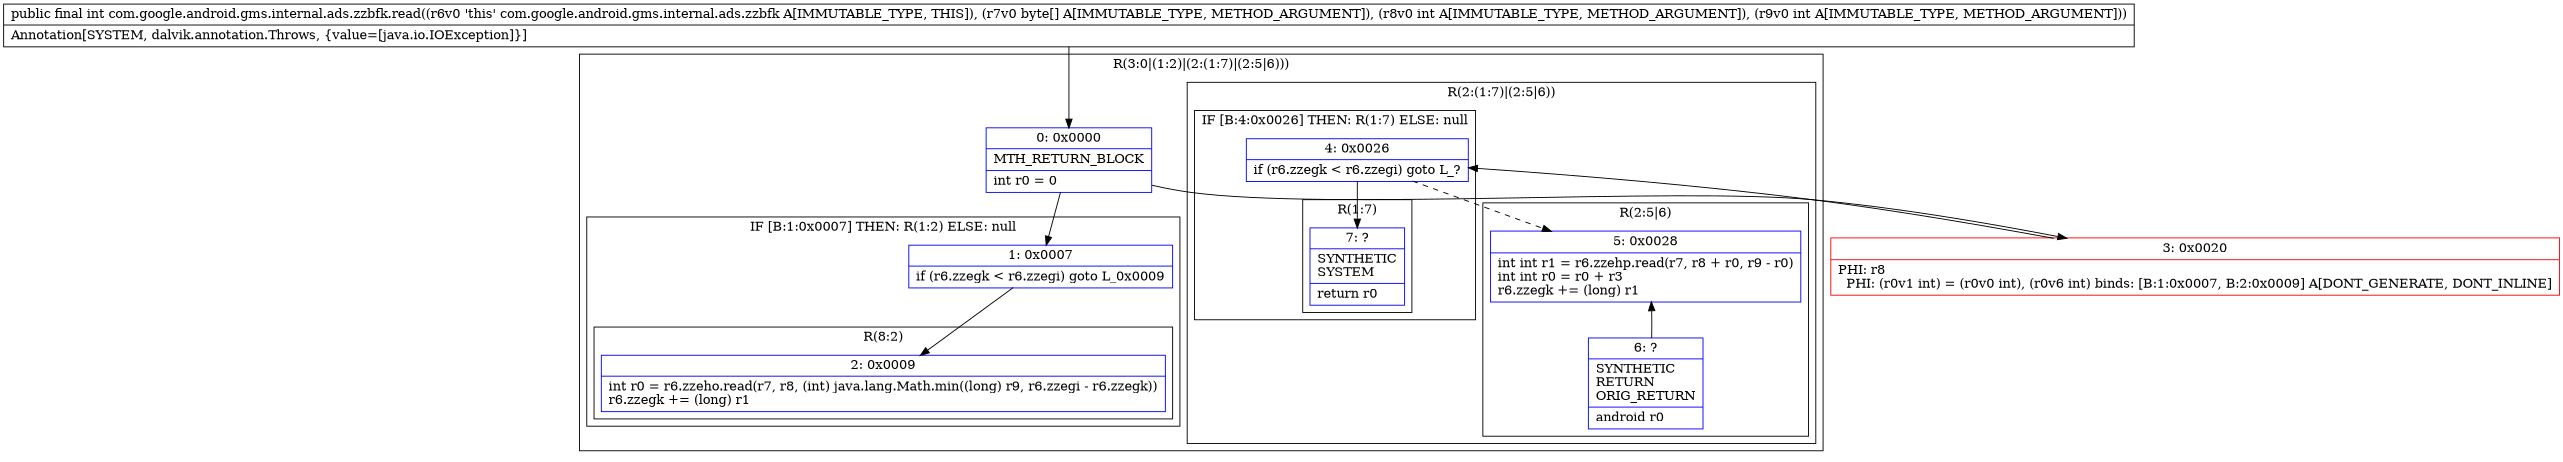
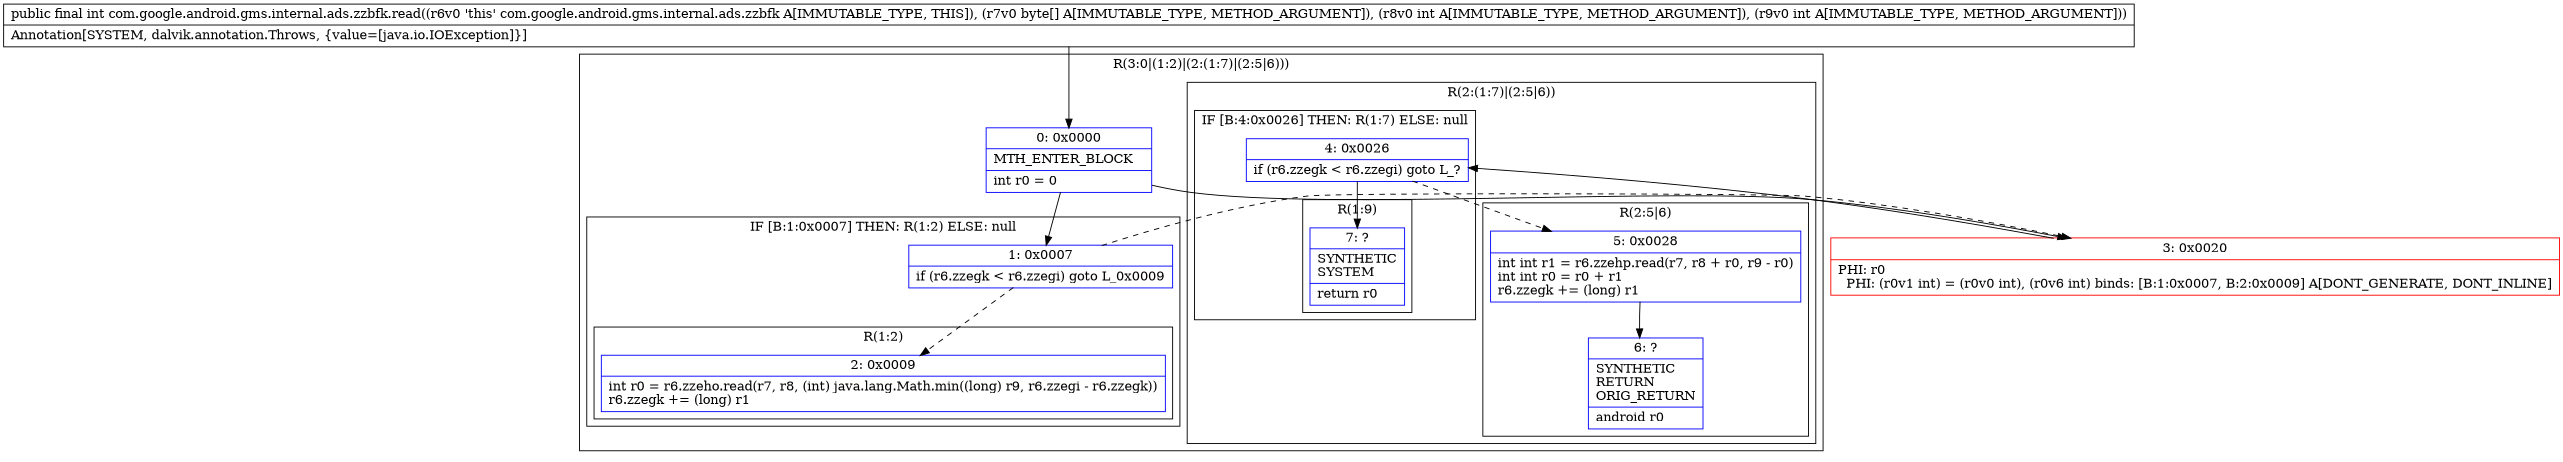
(1069, 159) -> (1063, 159)
none -> (1580, 194)
(1357, 210) -> (1357, 210)
(1864, 270) -> (1864, 270)
(1561, 277) -> (1561, 277)
(971, 319) -> (971, 319)
(1652, 325) -> (1640, 315)
(883, 338) -> (883, 338)
